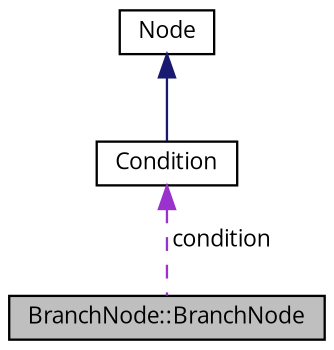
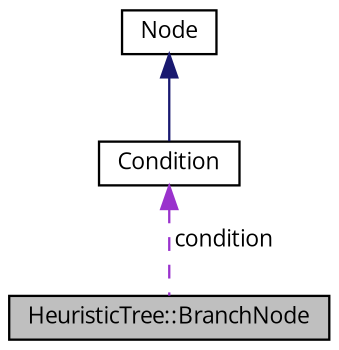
(167, 318) -> (169, 318)
